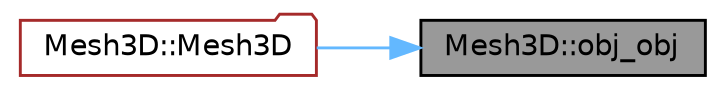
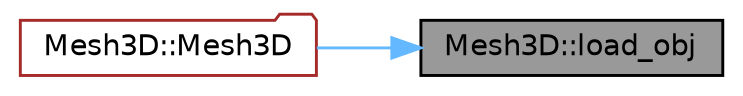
(563, 48) -> (572, 48)
